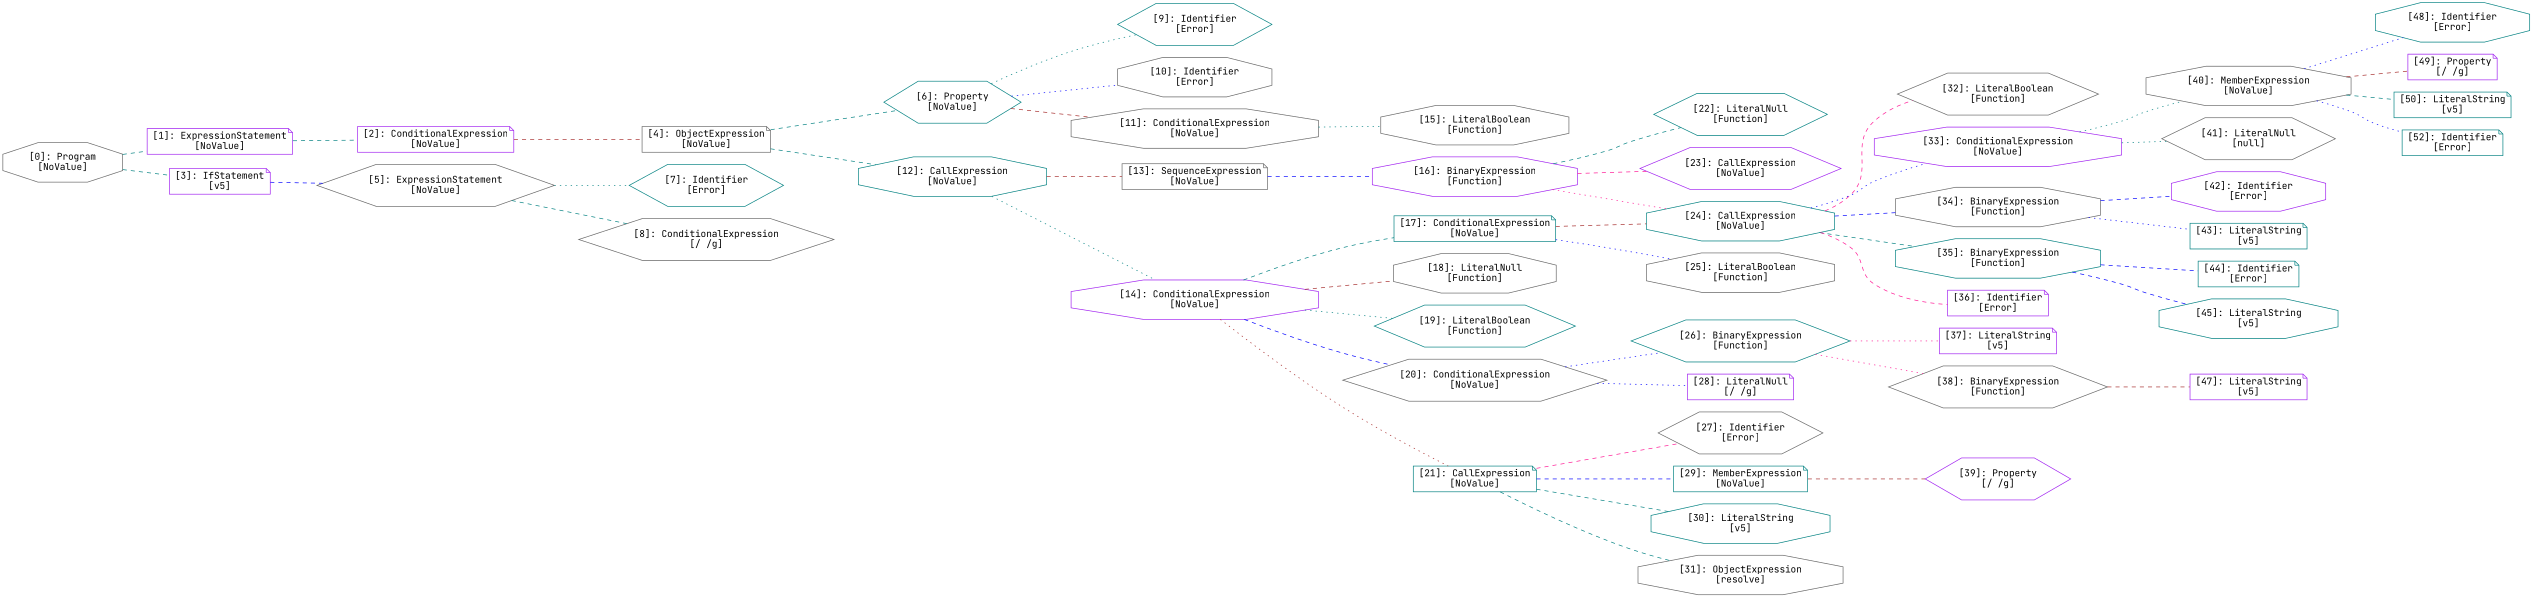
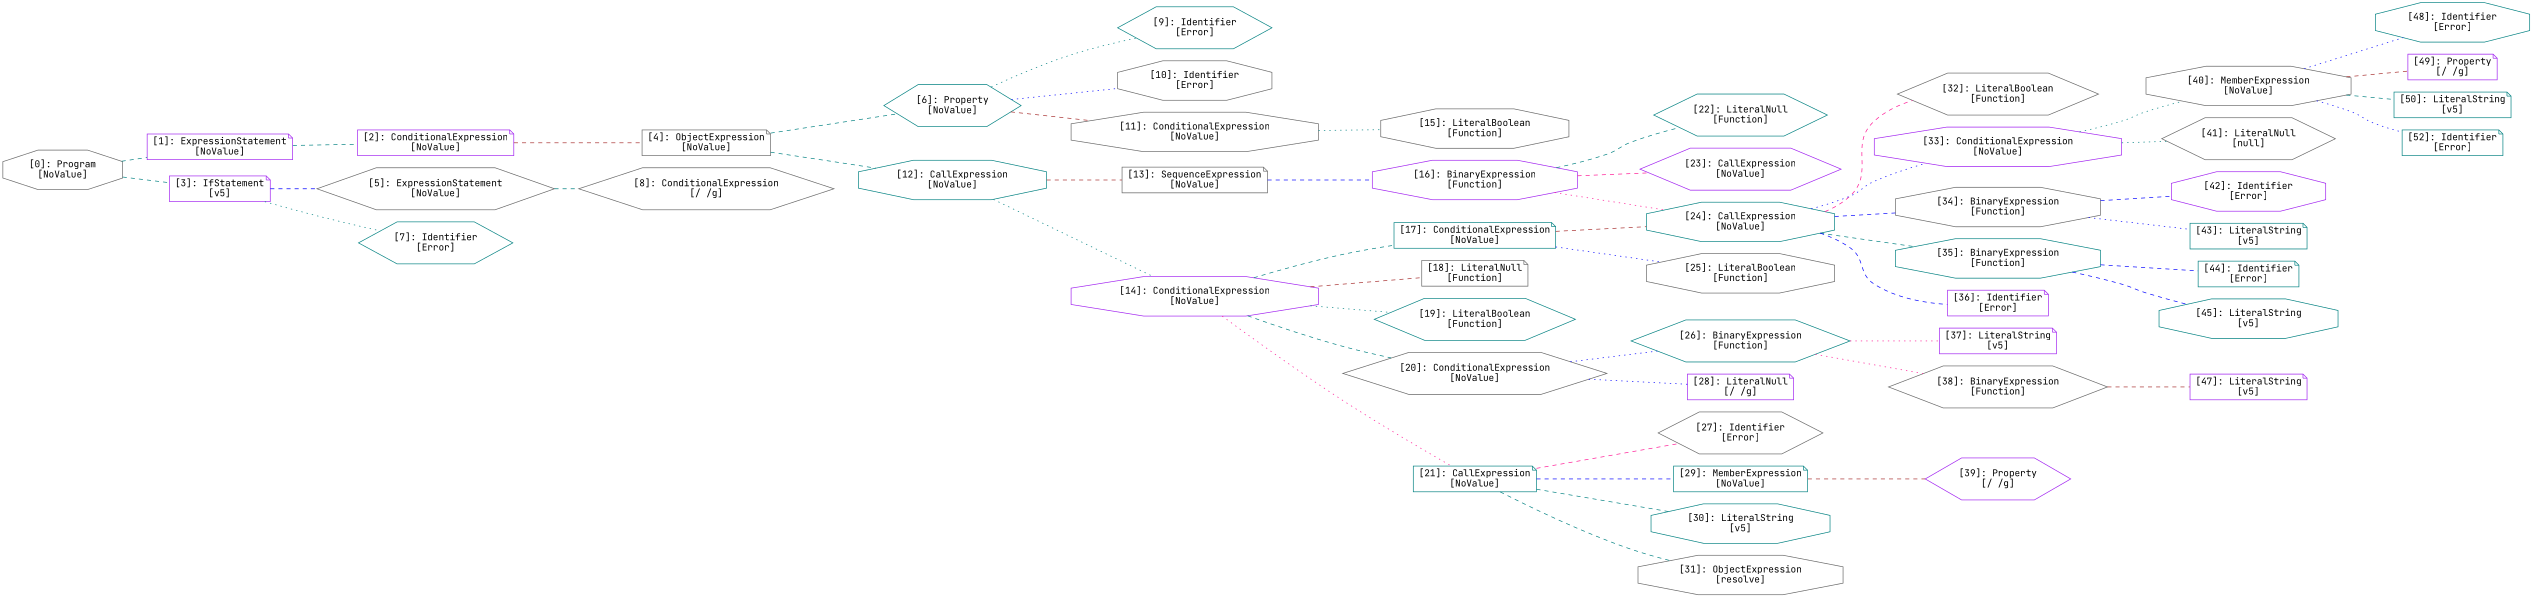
(592, 185) -> (322, 217)
(1475, 273) -> (1475, 273)
(1874, 284) -> (1874, 284)
(1317, 345) -> (1319, 339)
(1330, 399) -> (1334, 395)
